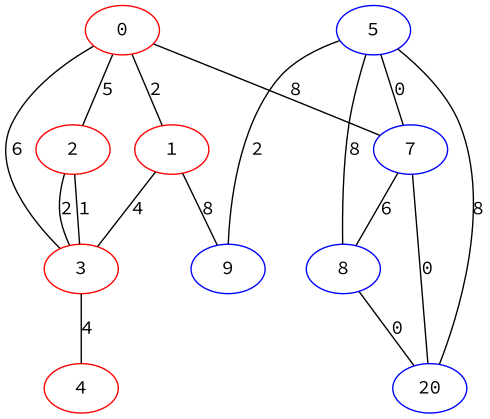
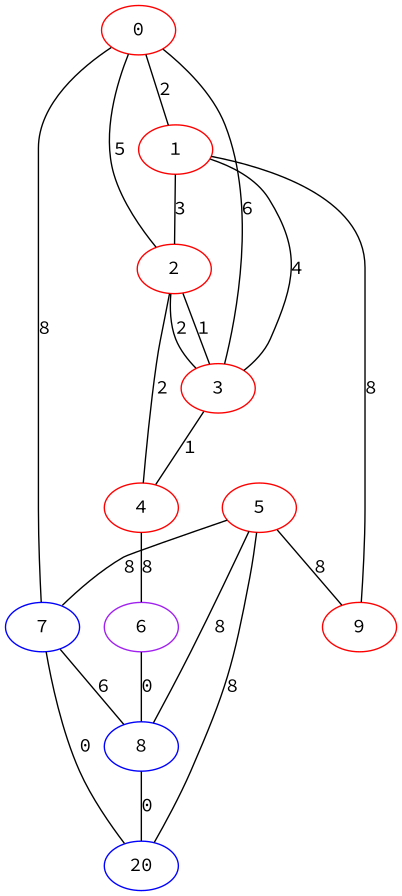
(374, 30) -> (259, 508)
(400, 90) -> (130, 567)
(258, 150) -> (320, 567)
none -> (175, 209)
(228, 269) -> (360, 627)
(87, 329) -> (190, 448)
none -> (153, 388)
none -> (141, 627)
